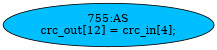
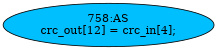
(109, 25) -> (109, 25)
